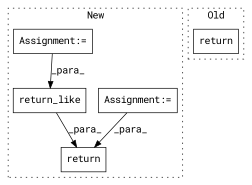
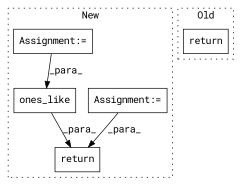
(50, 101) -> (45, 101)
